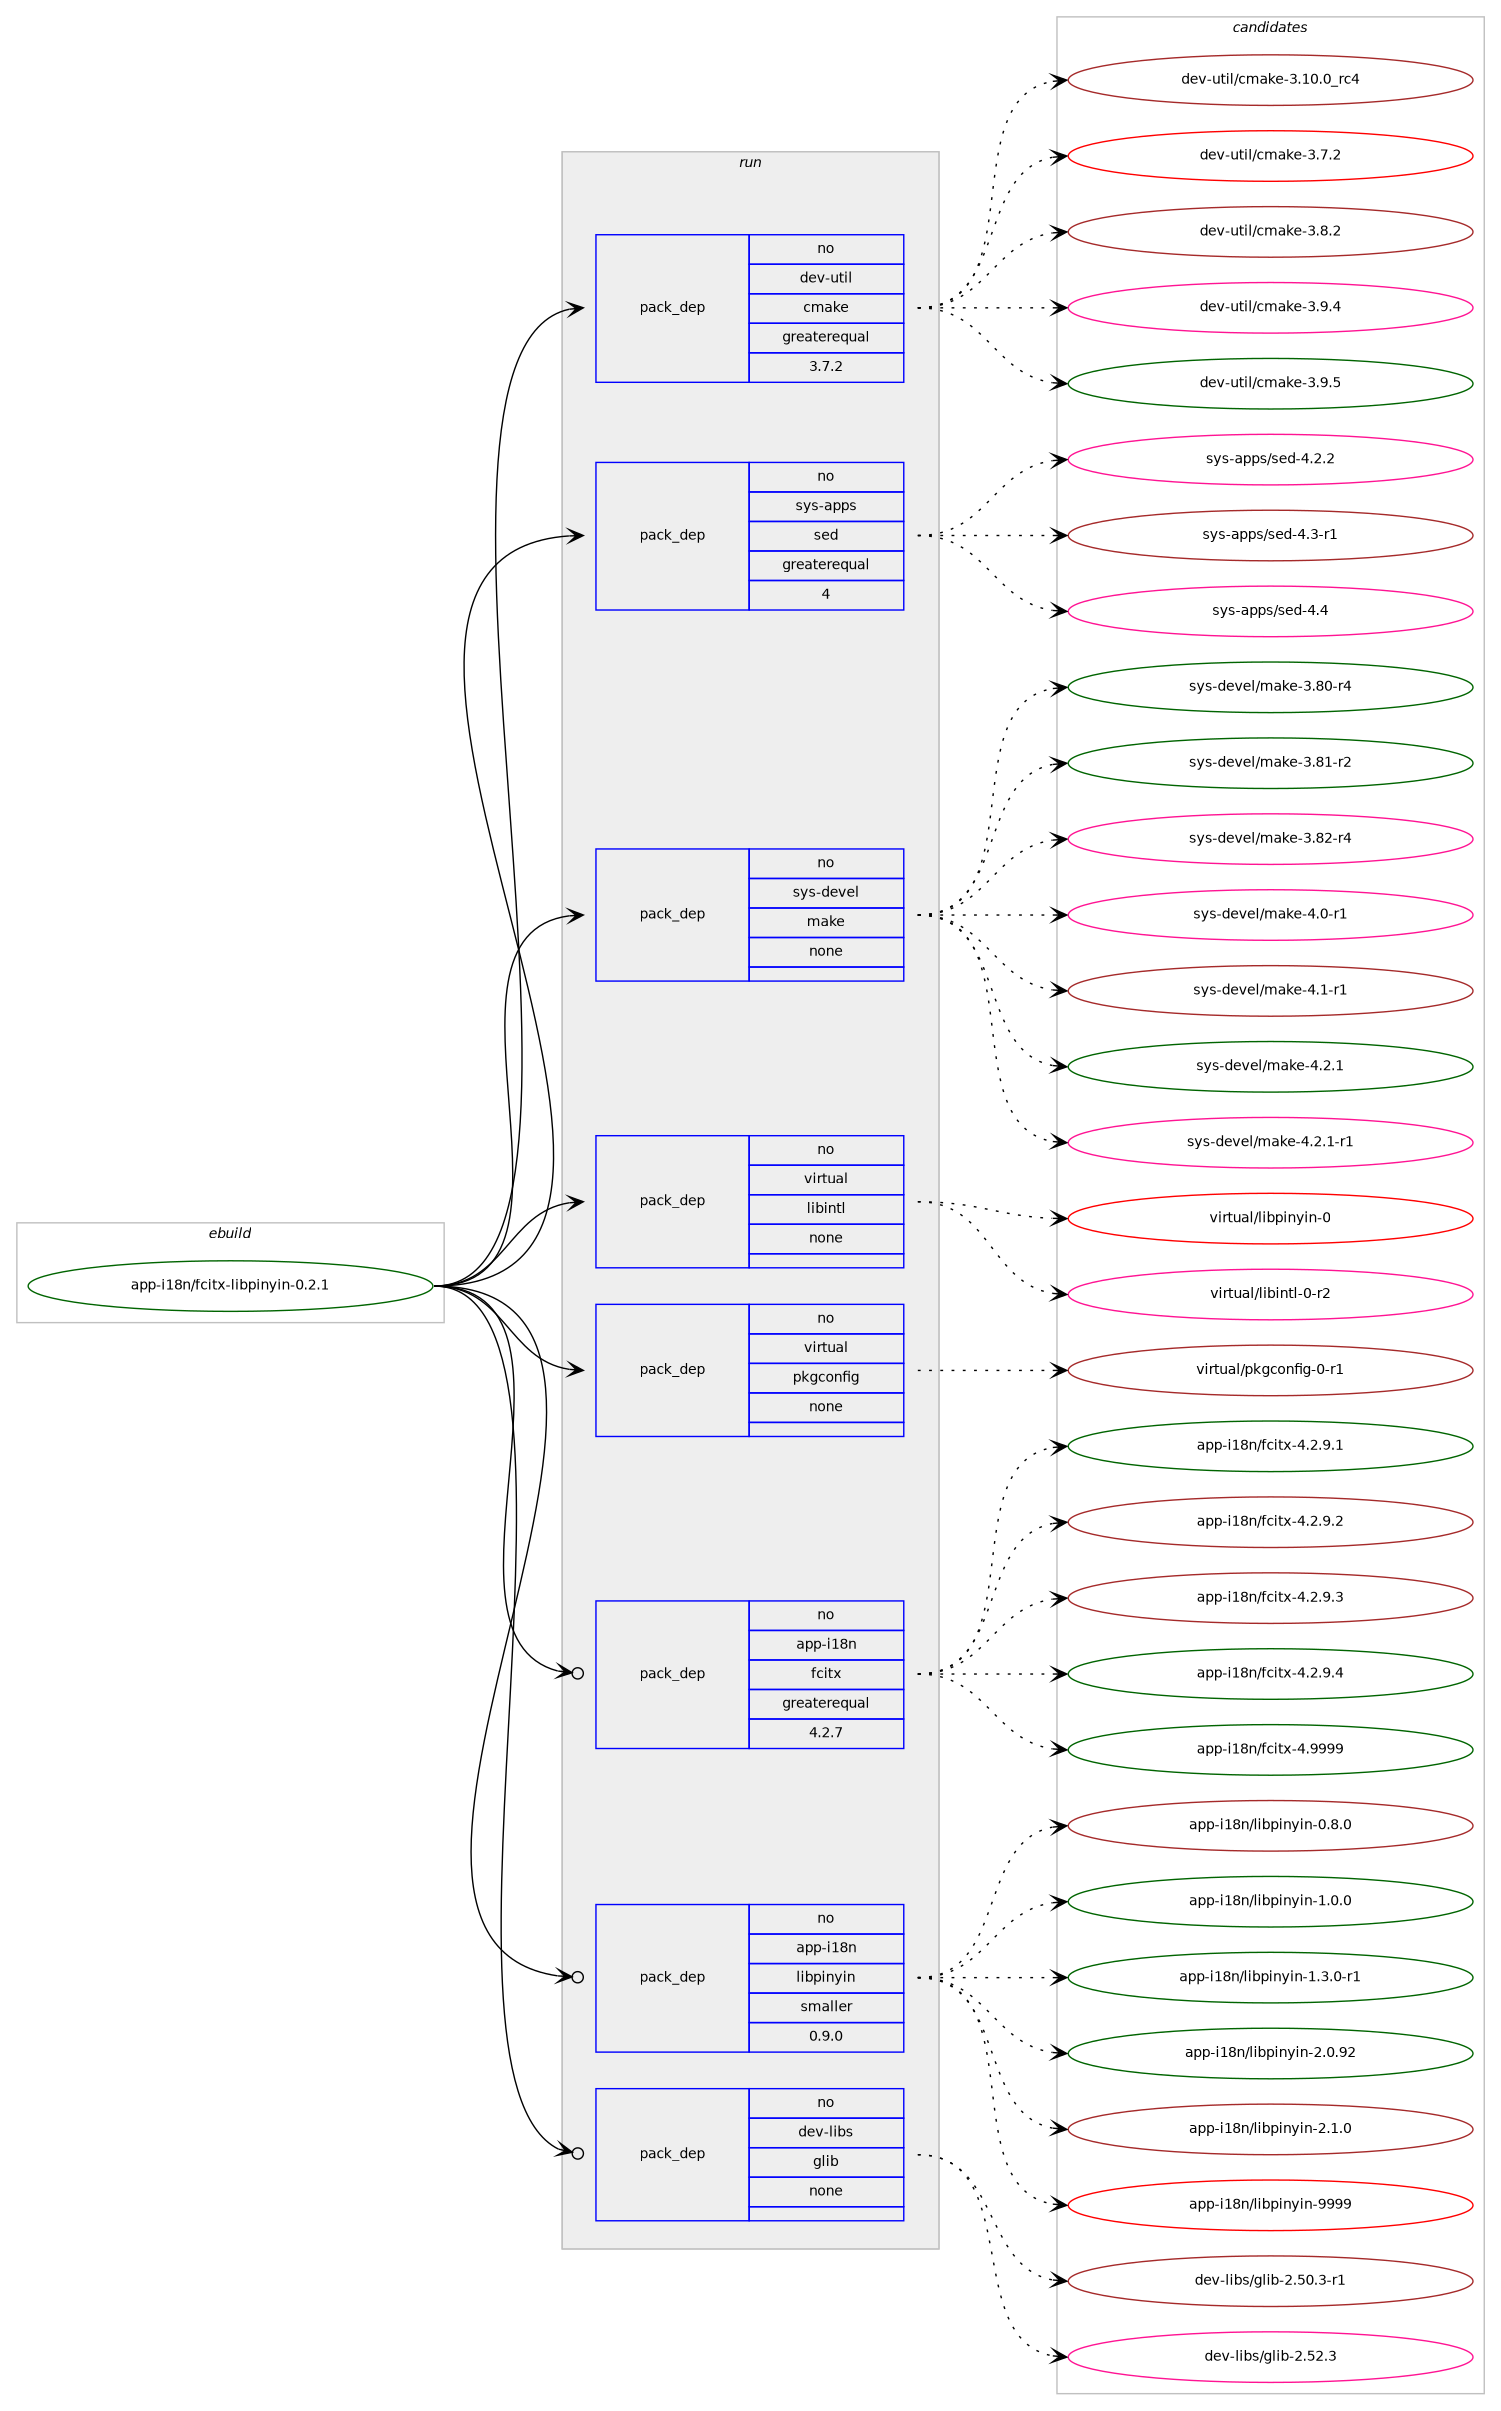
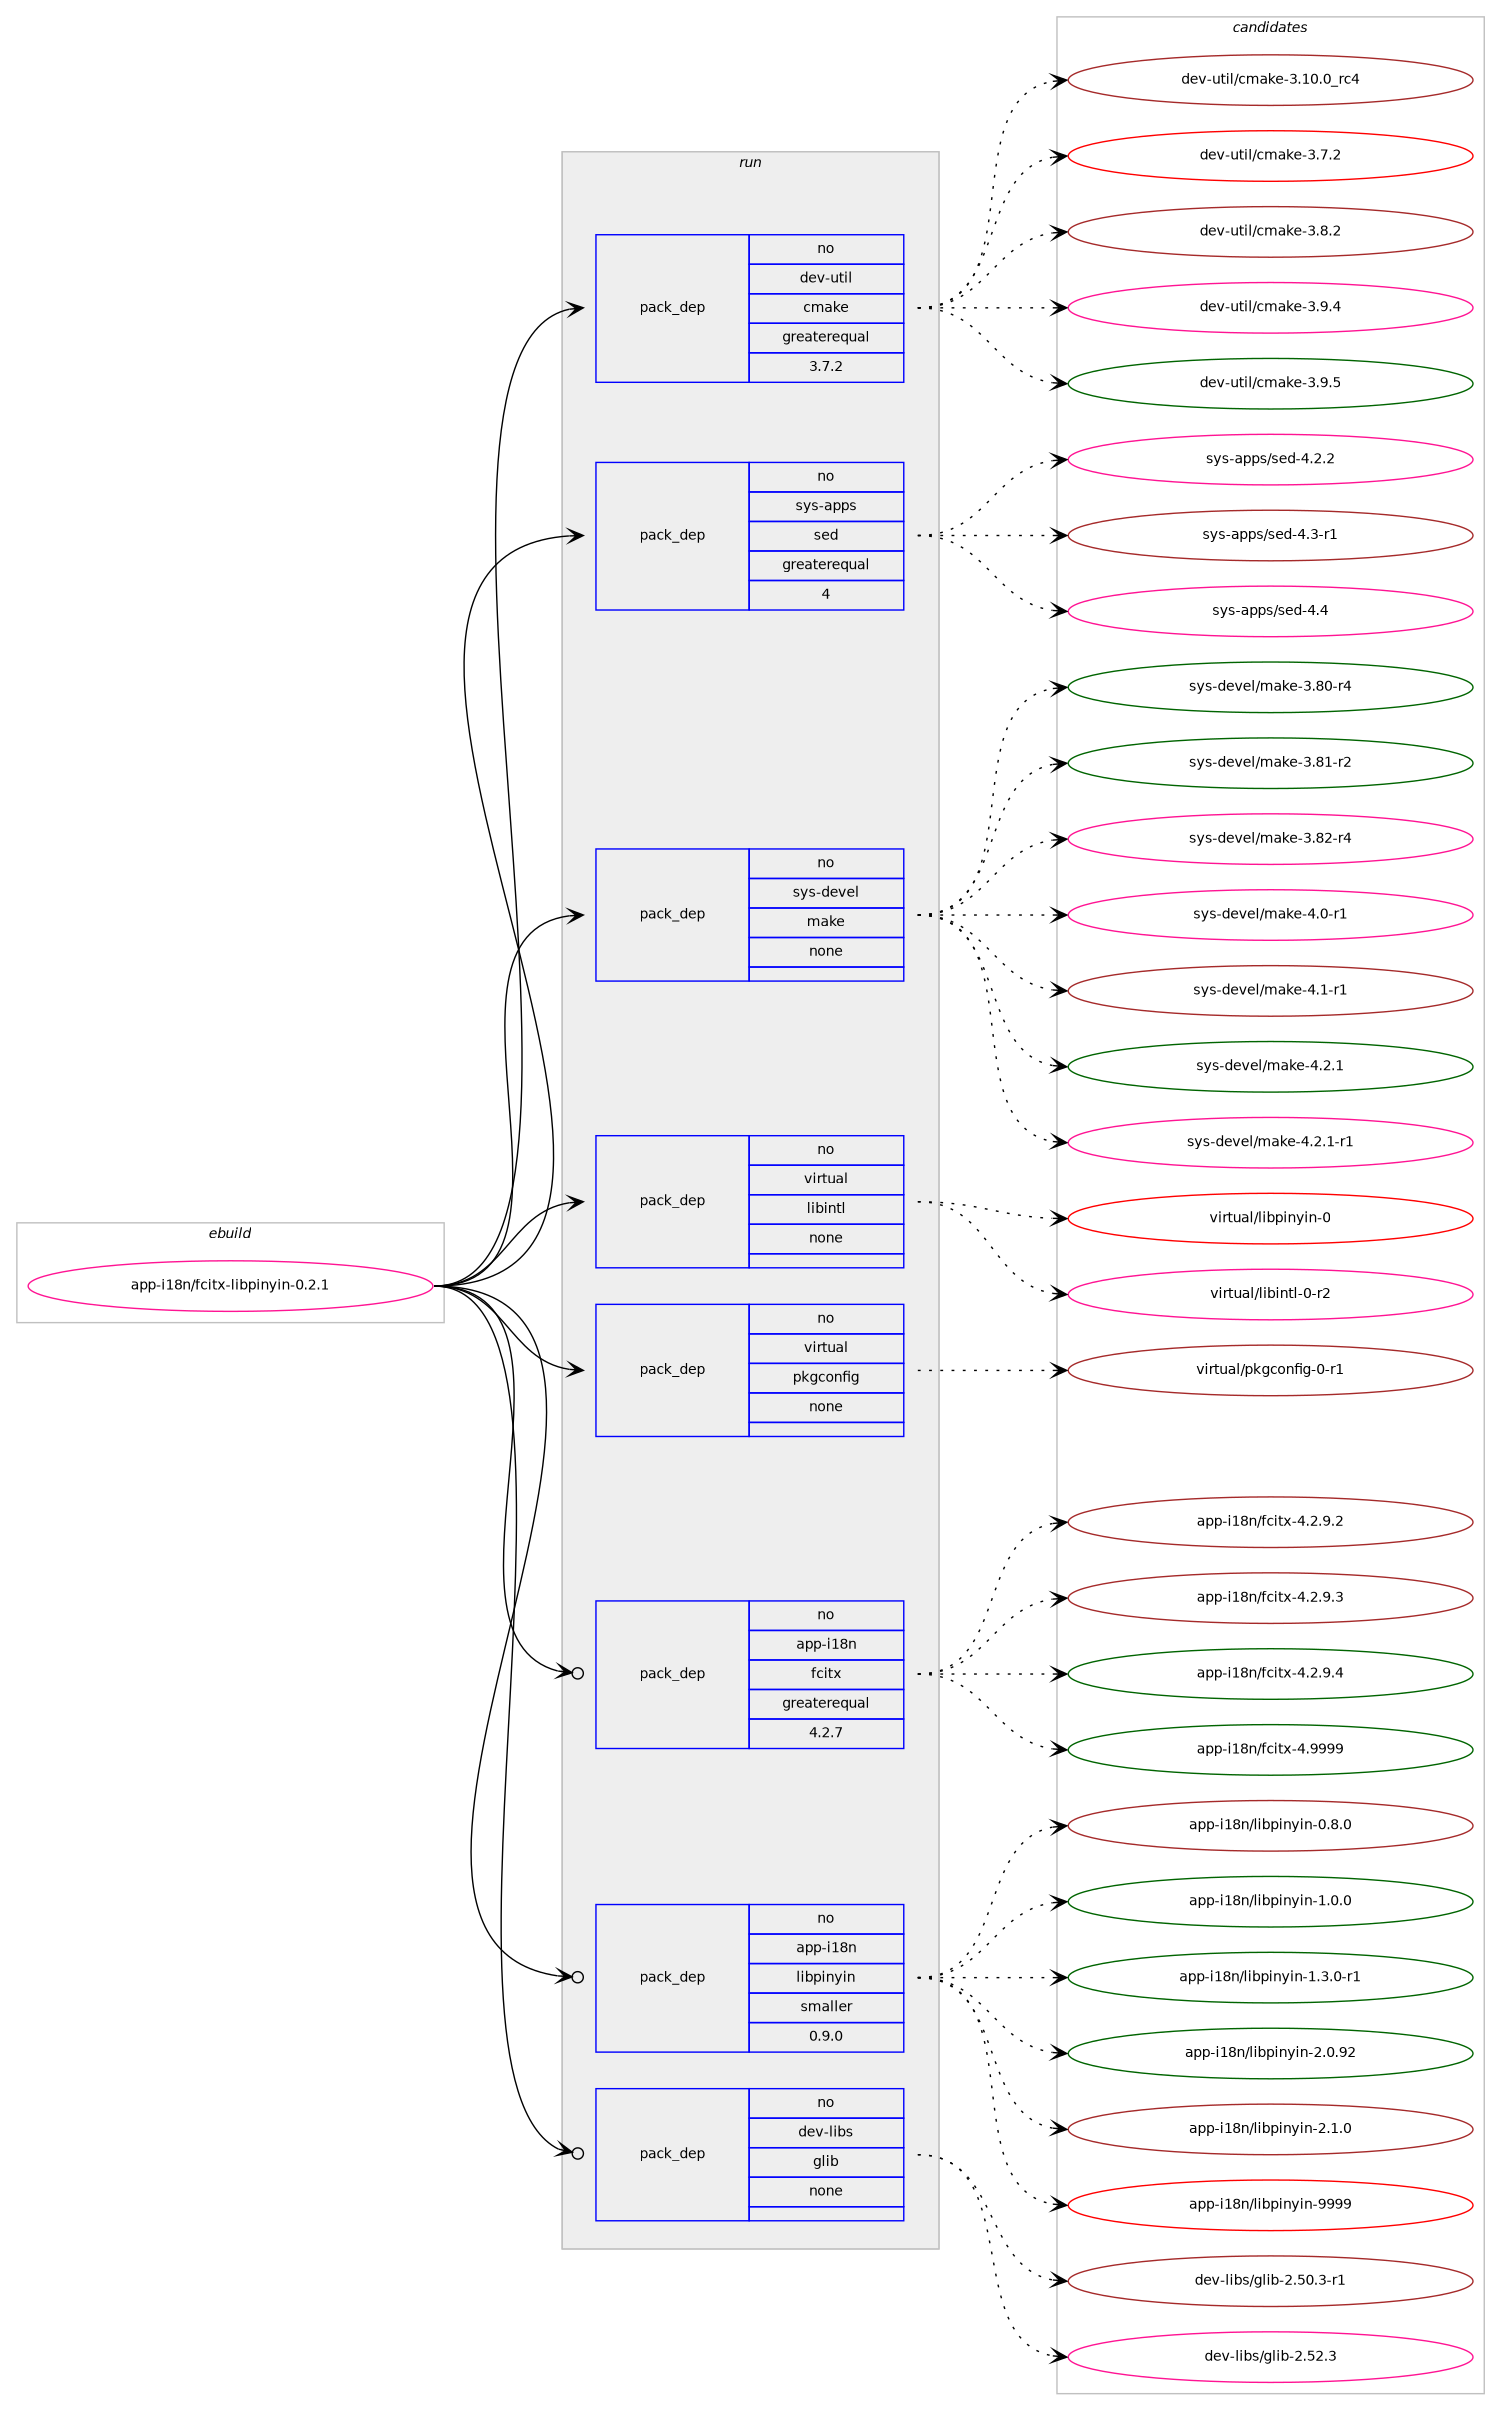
(231, 1286) -> (231, 1286)
(1271, 1446) -> none
